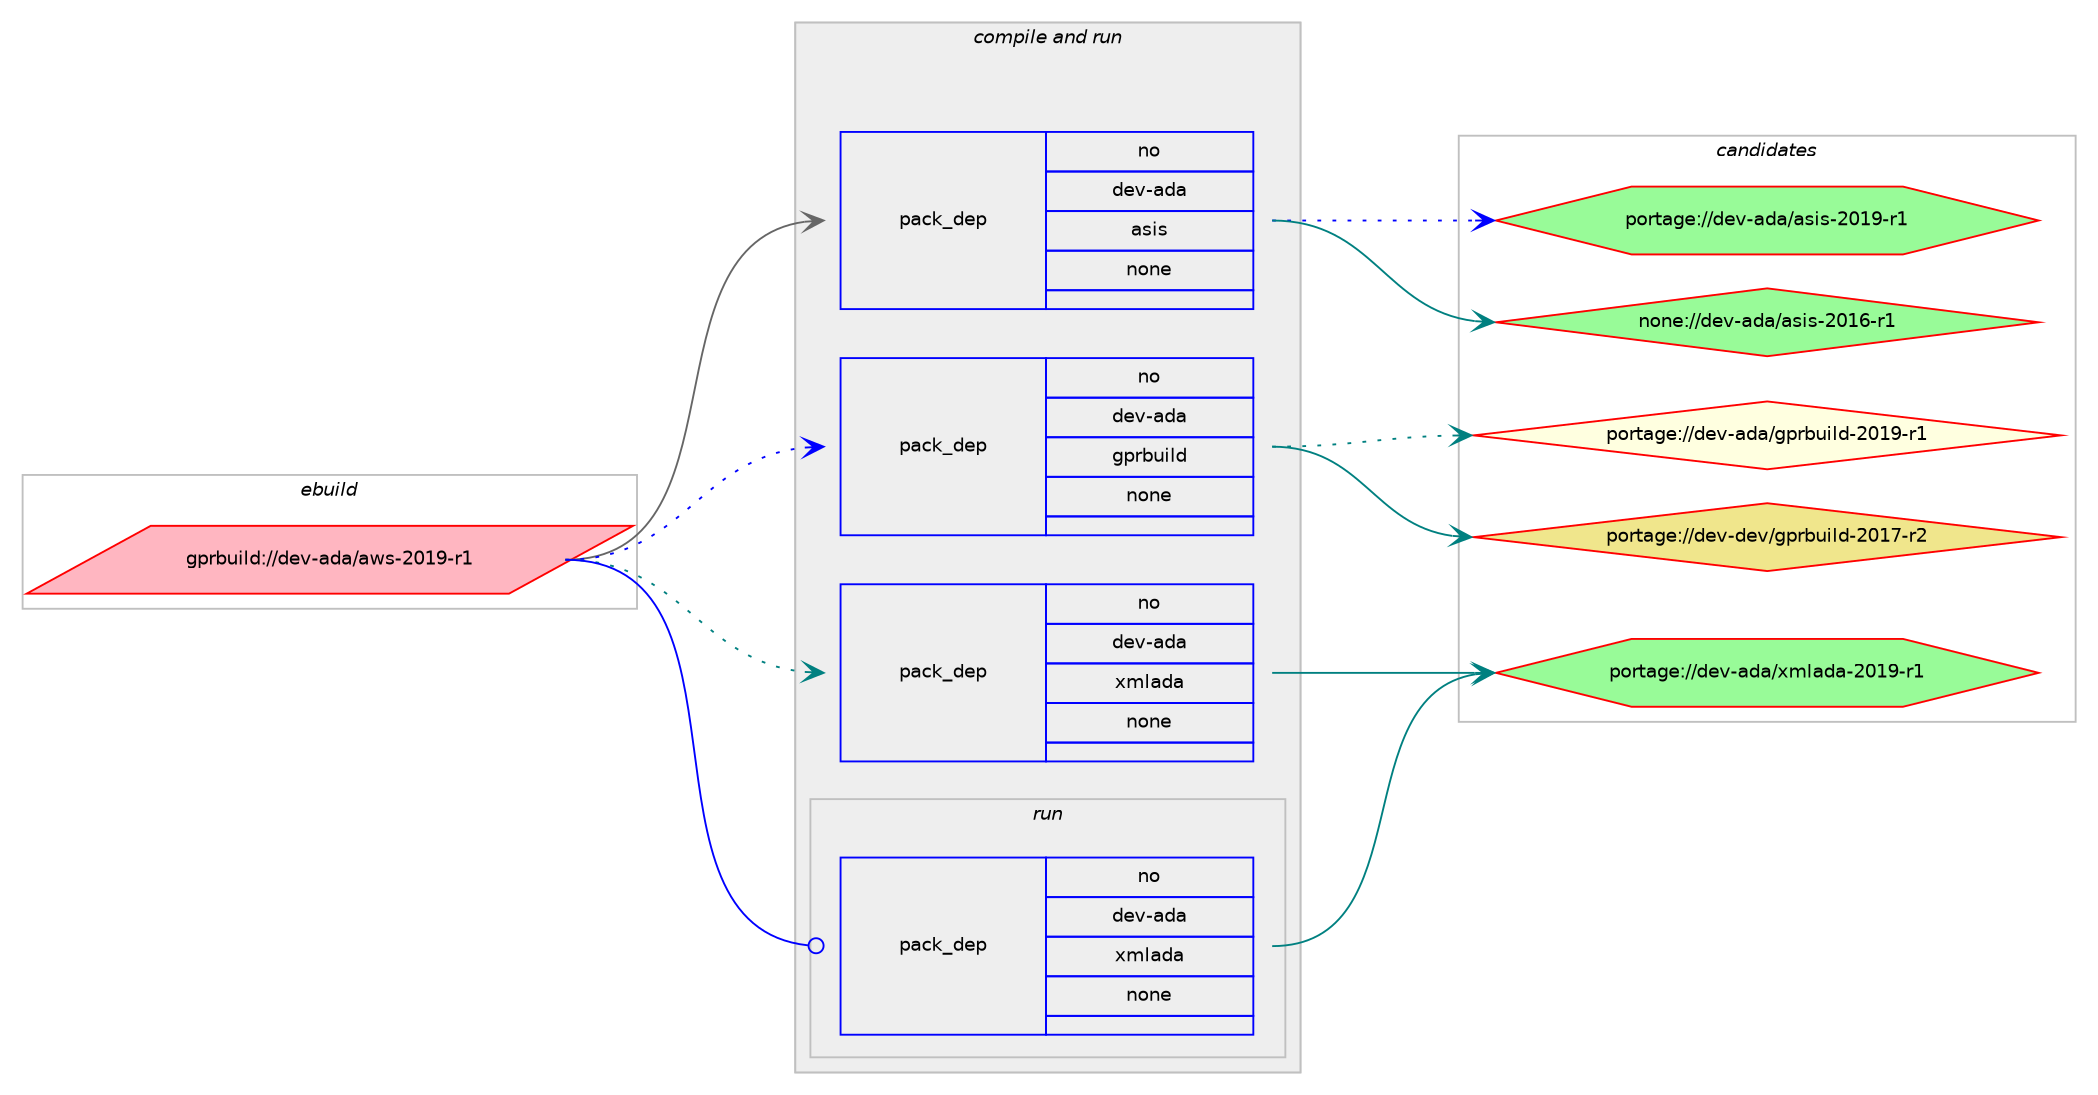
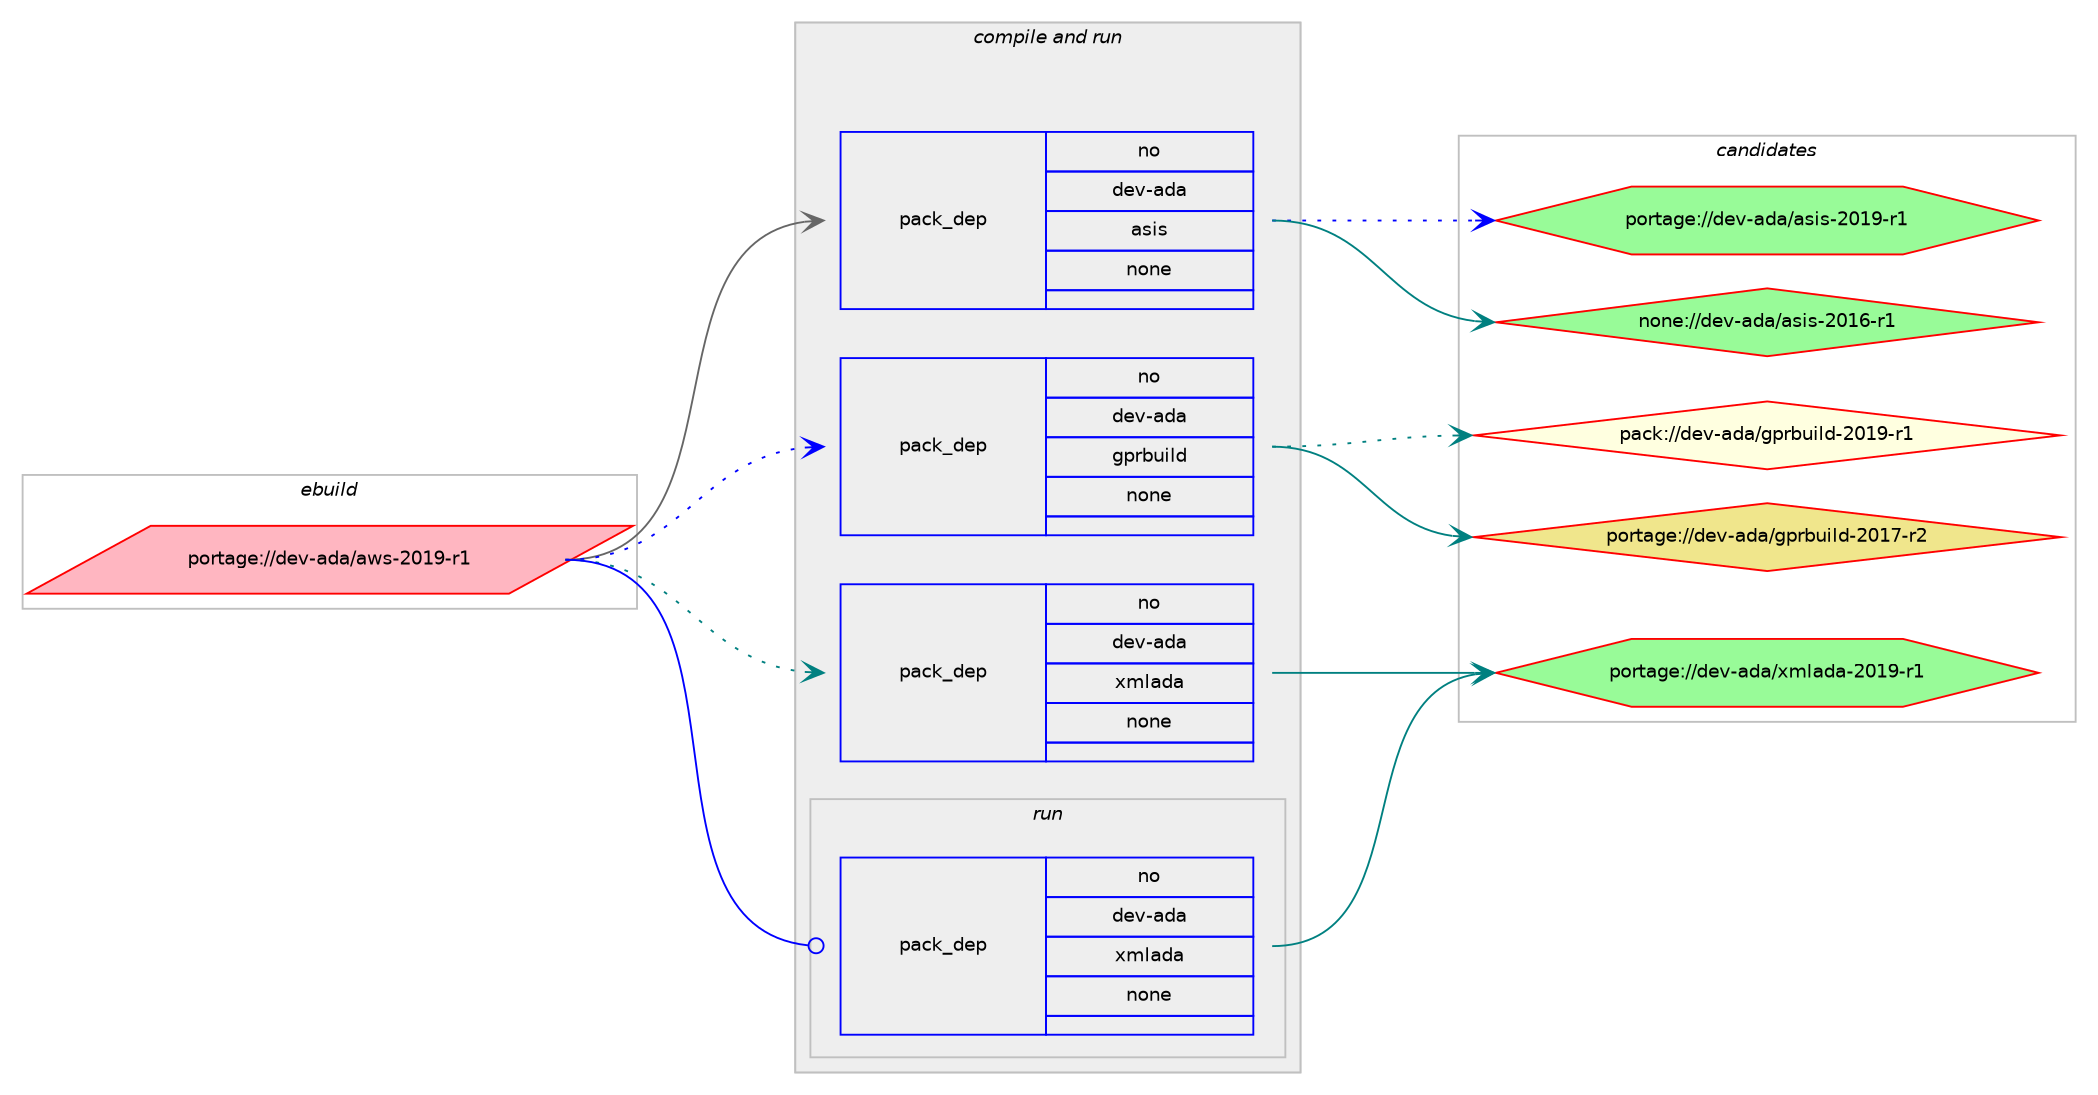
(1767, 435) -> (1767, 435)
(1767, 537) -> (1767, 537)
(330, 560) -> (330, 560)
